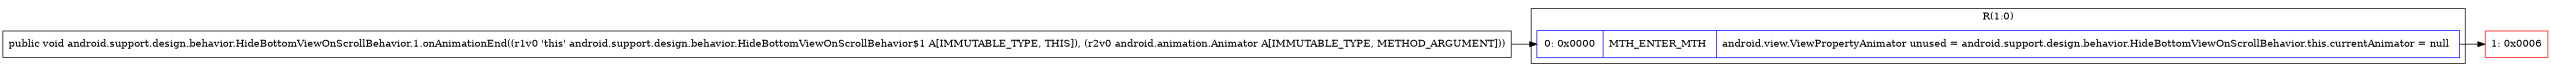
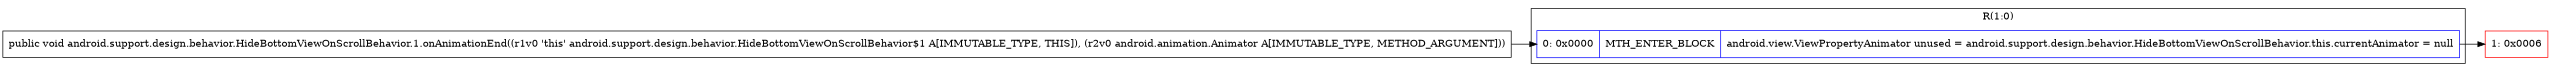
(1658, 44) -> (1660, 44)
